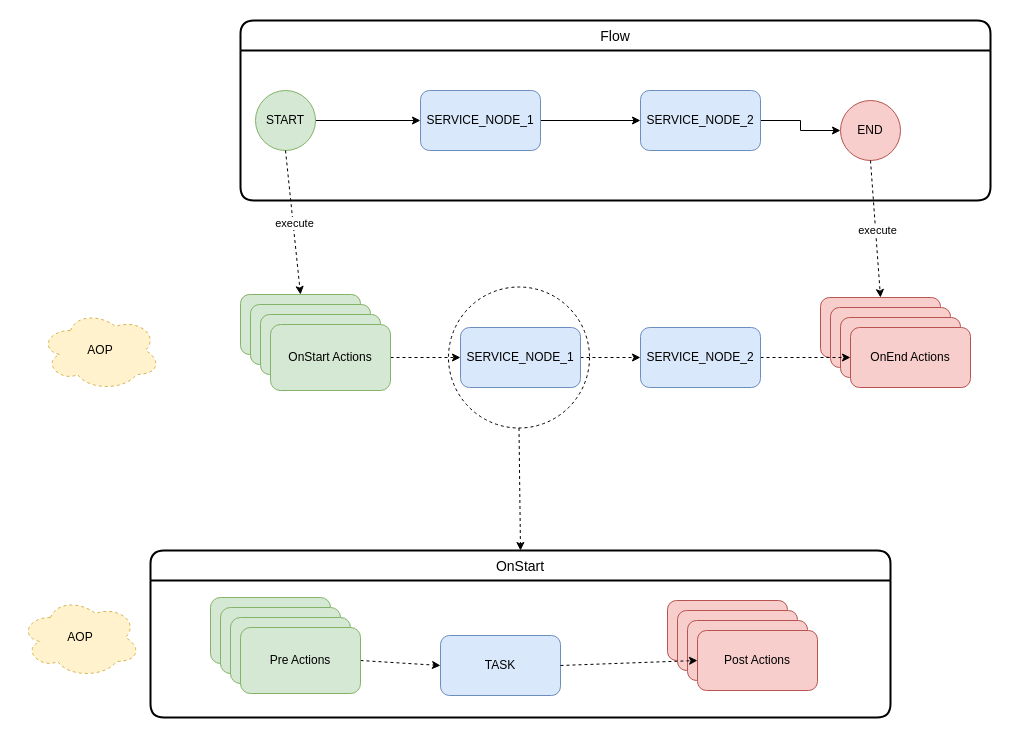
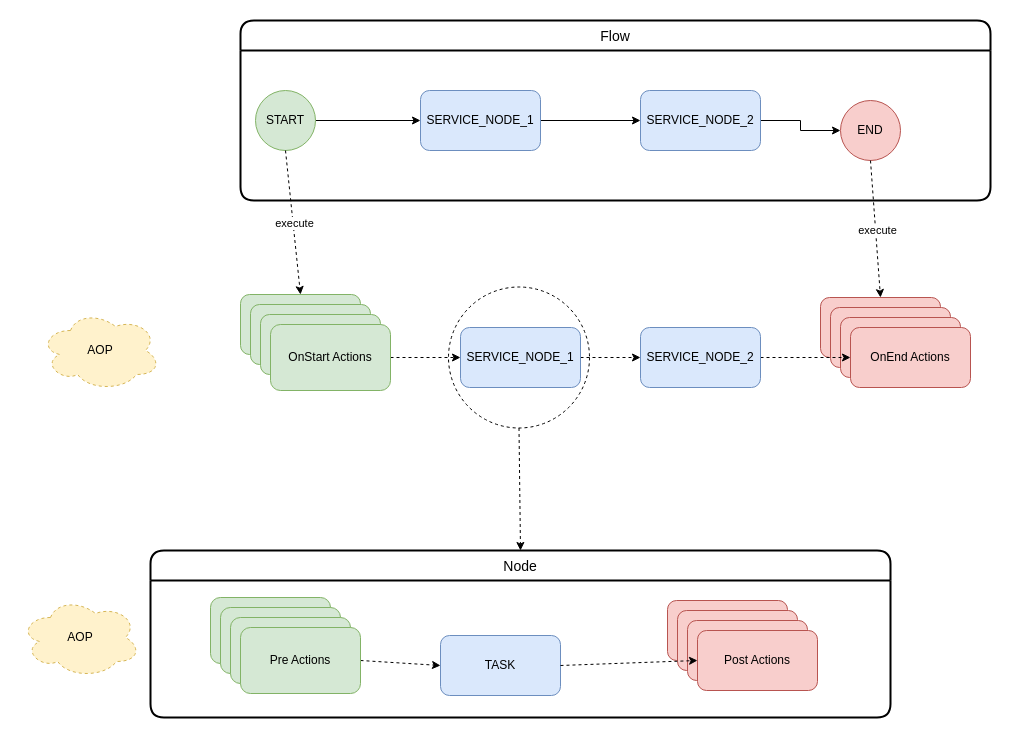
(520, 566) -> (520, 566)
